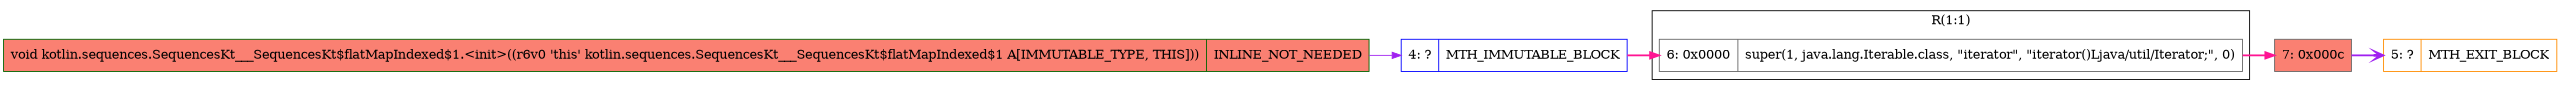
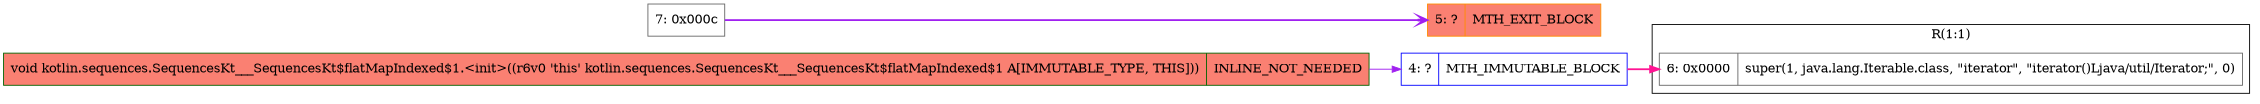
(2255, 55) -> none
(2313, 55) -> (686, 20)
(2470, 55) -> (1514, 20)
